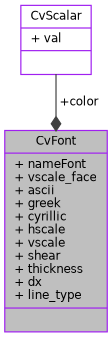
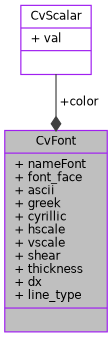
(56, 178) -> (49, 178)
